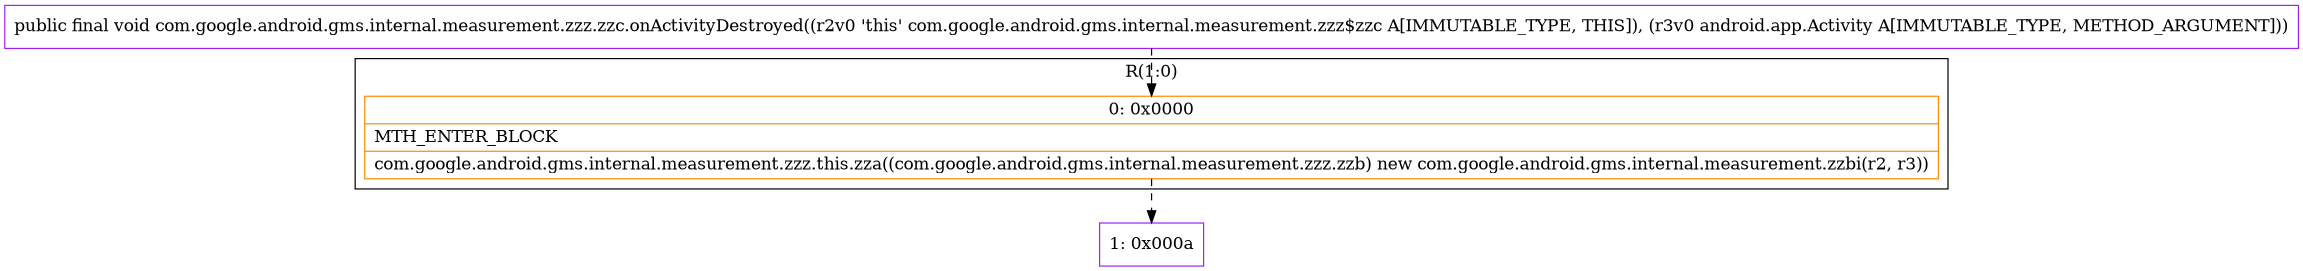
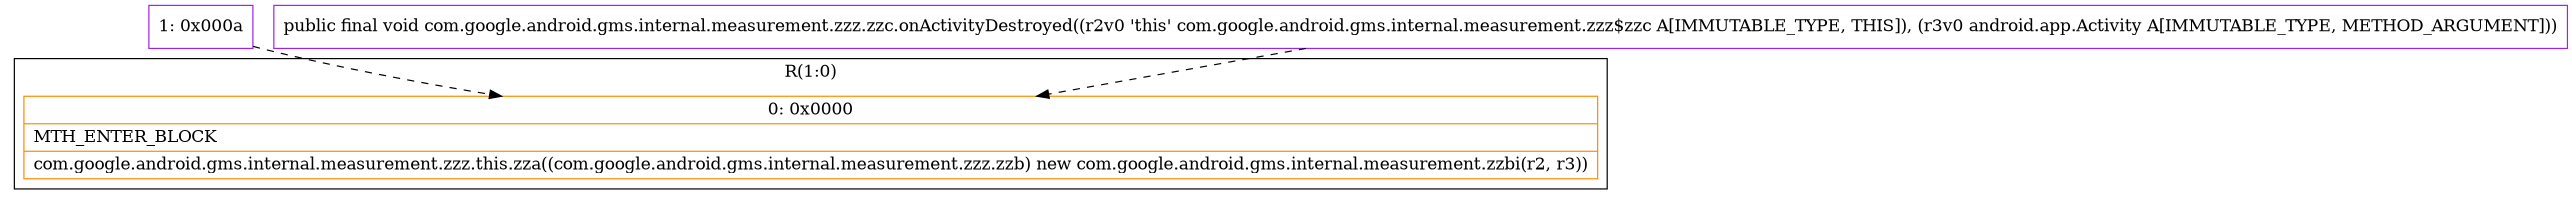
(1152, 196) -> (371, 73)
